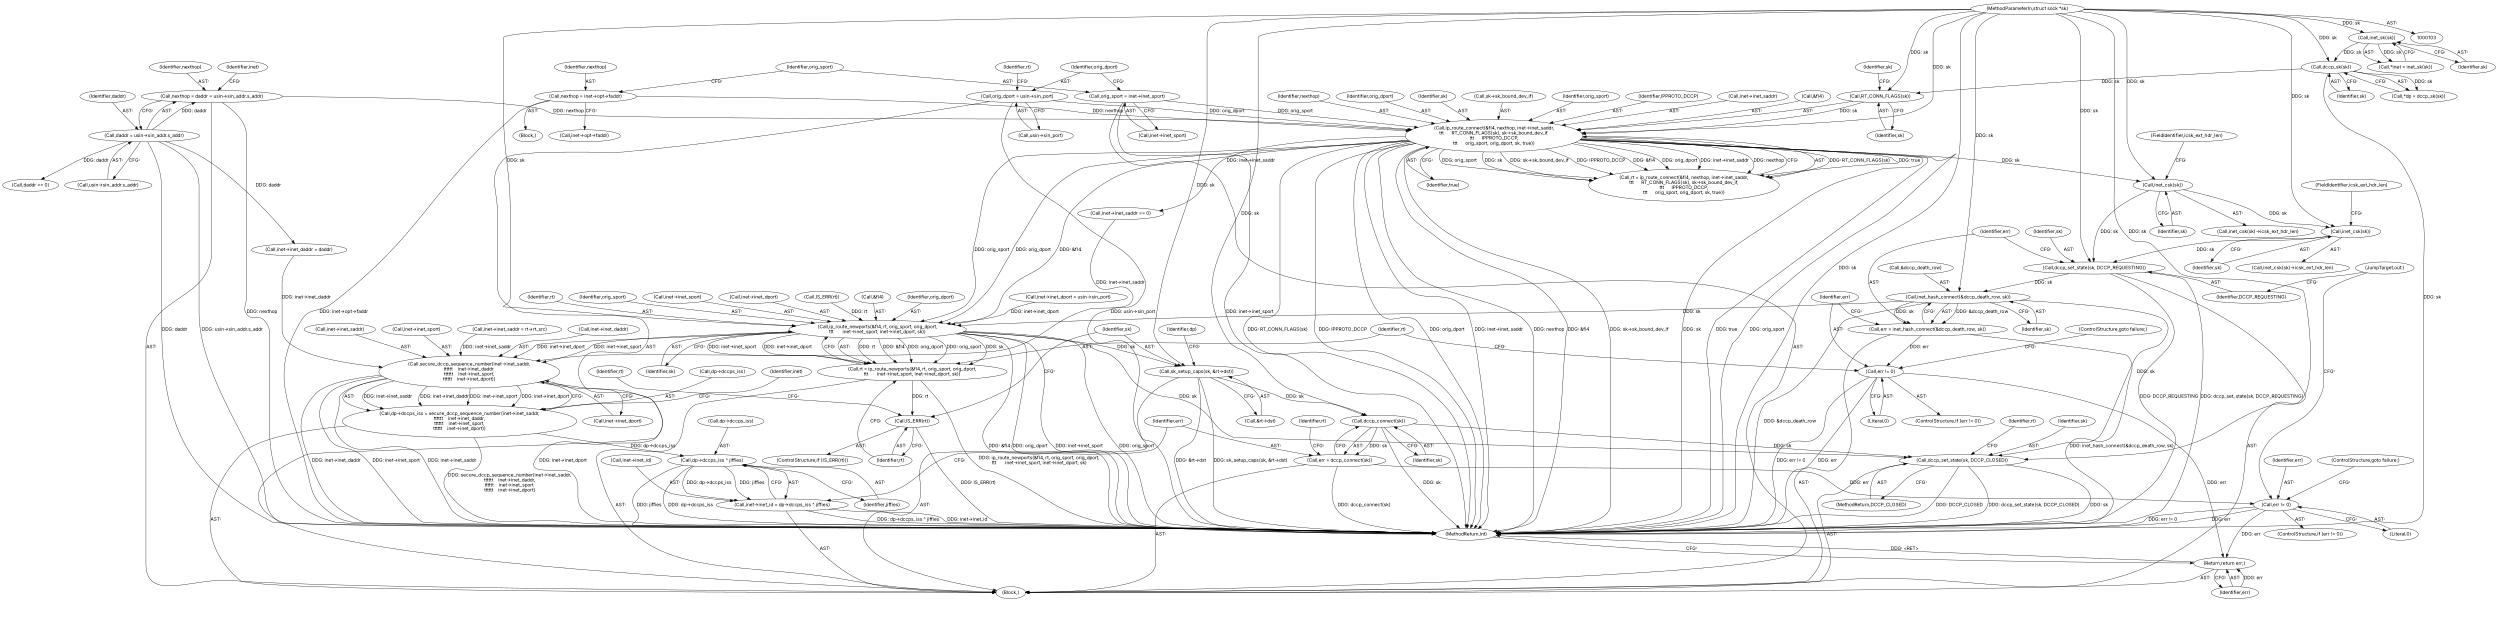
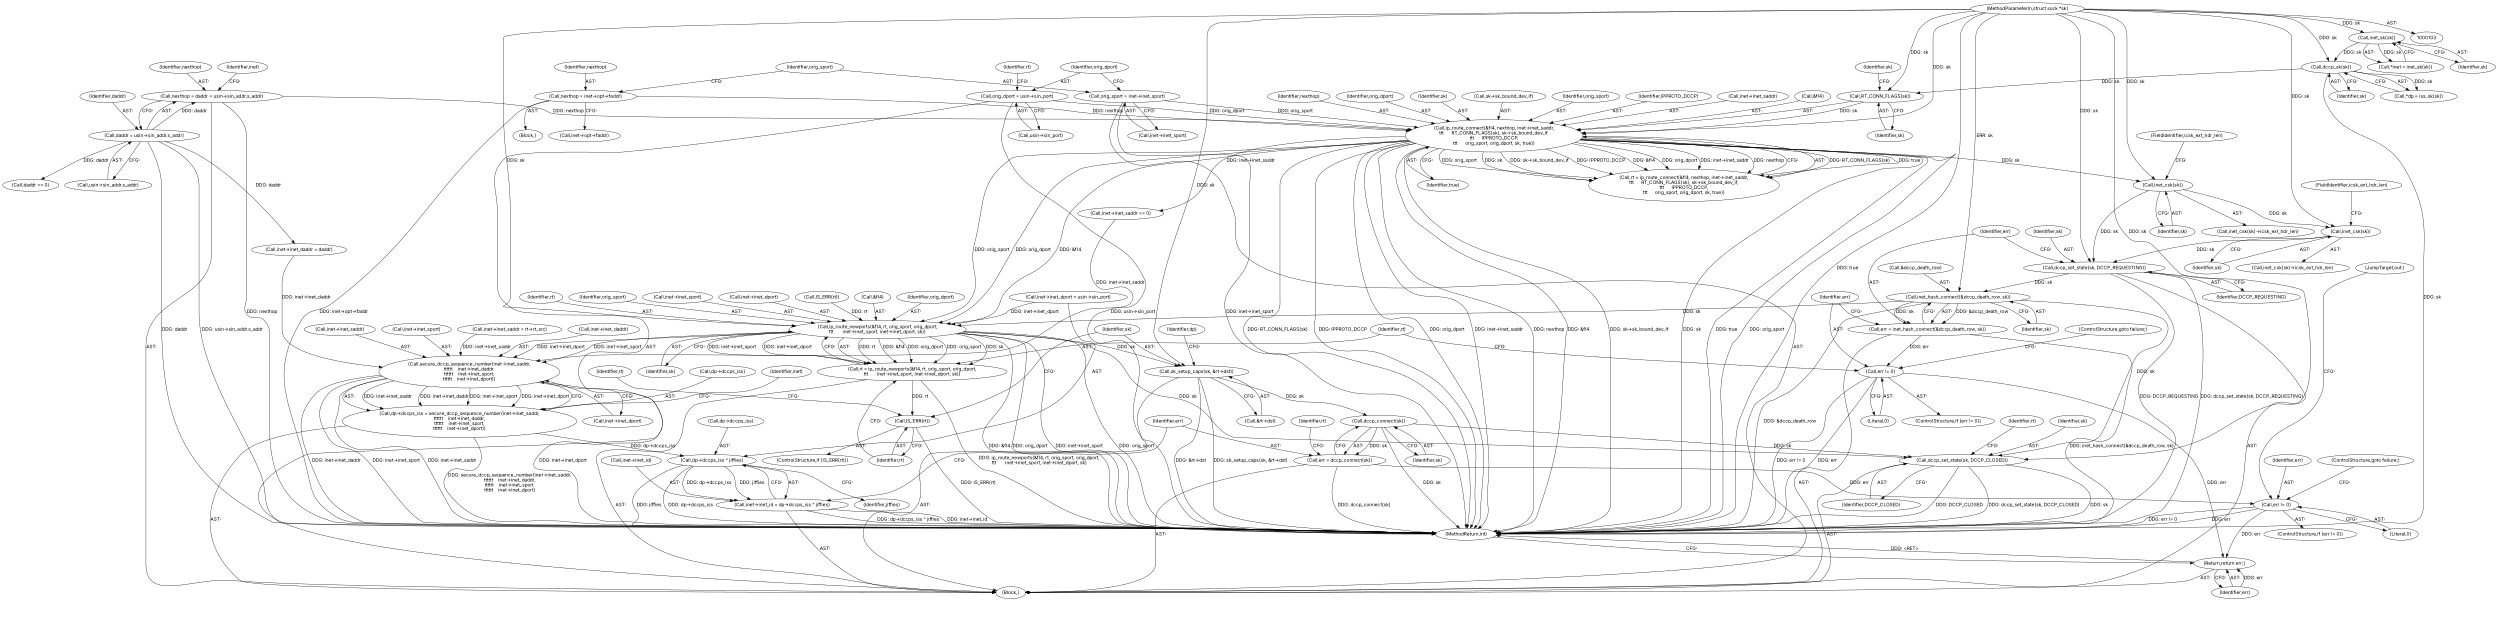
(1379, 24) -> none
(2419, 96) -> (2419, 96)
(1985, 136) -> (1985, 136)
(1848, 268) -> (1848, 268)
(2316, 278) -> (2194, 277)
(819, 467) -> (966, 432)
(1871, 505) -> (1871, 505)
